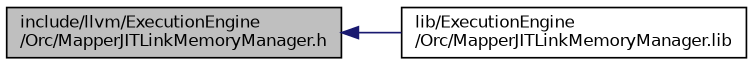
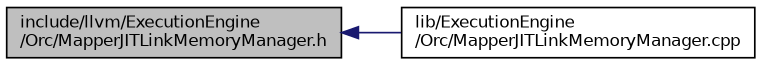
(574, 33) -> (578, 33)
